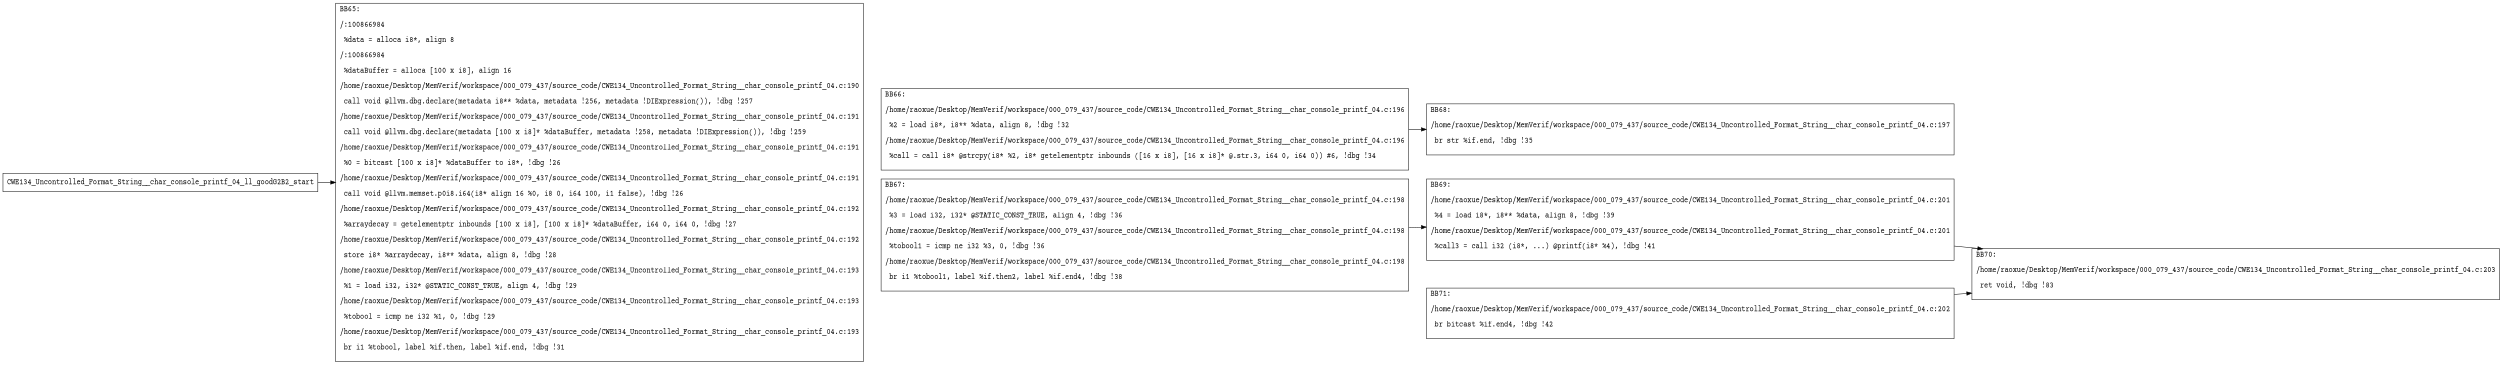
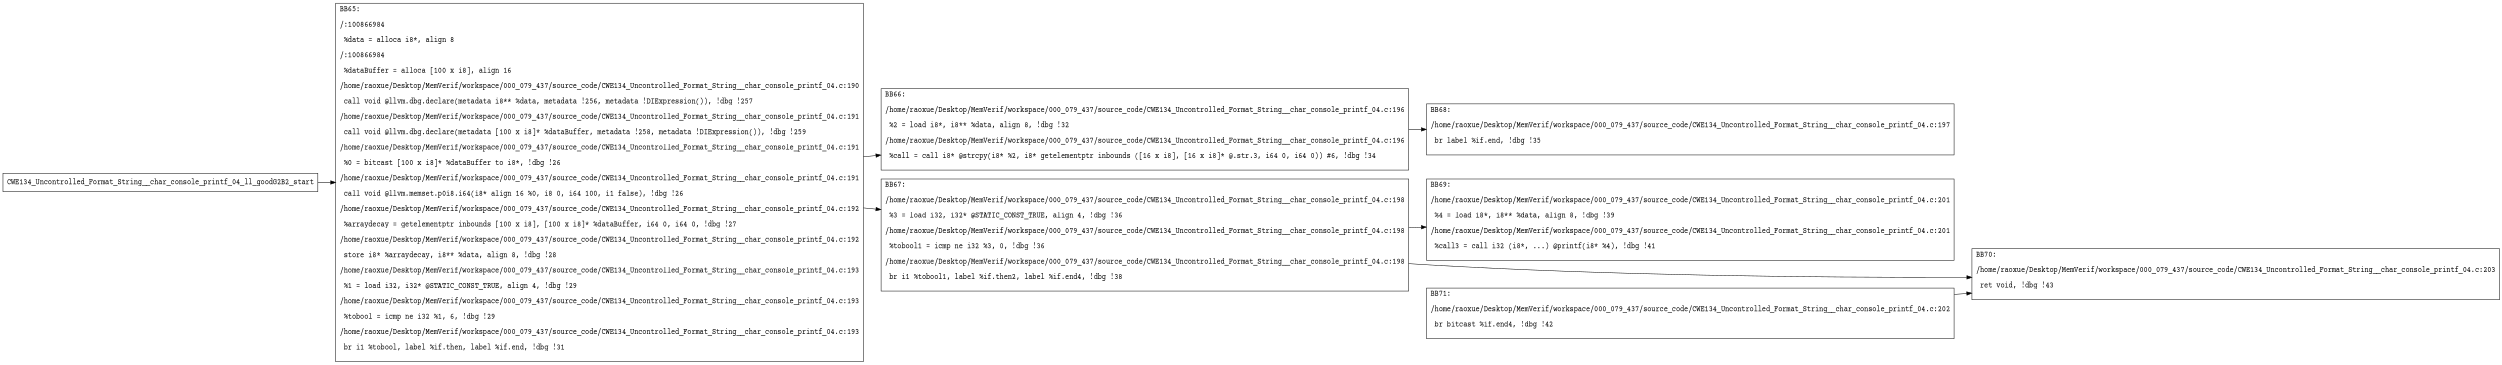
(1482, 141) -> (1486, 141)
none -> (870, 156)
none -> (870, 209)
(1966, 247) -> (1688, 275)
(2015, 285) -> (2015, 285)
(417, 317) -> (417, 317)
